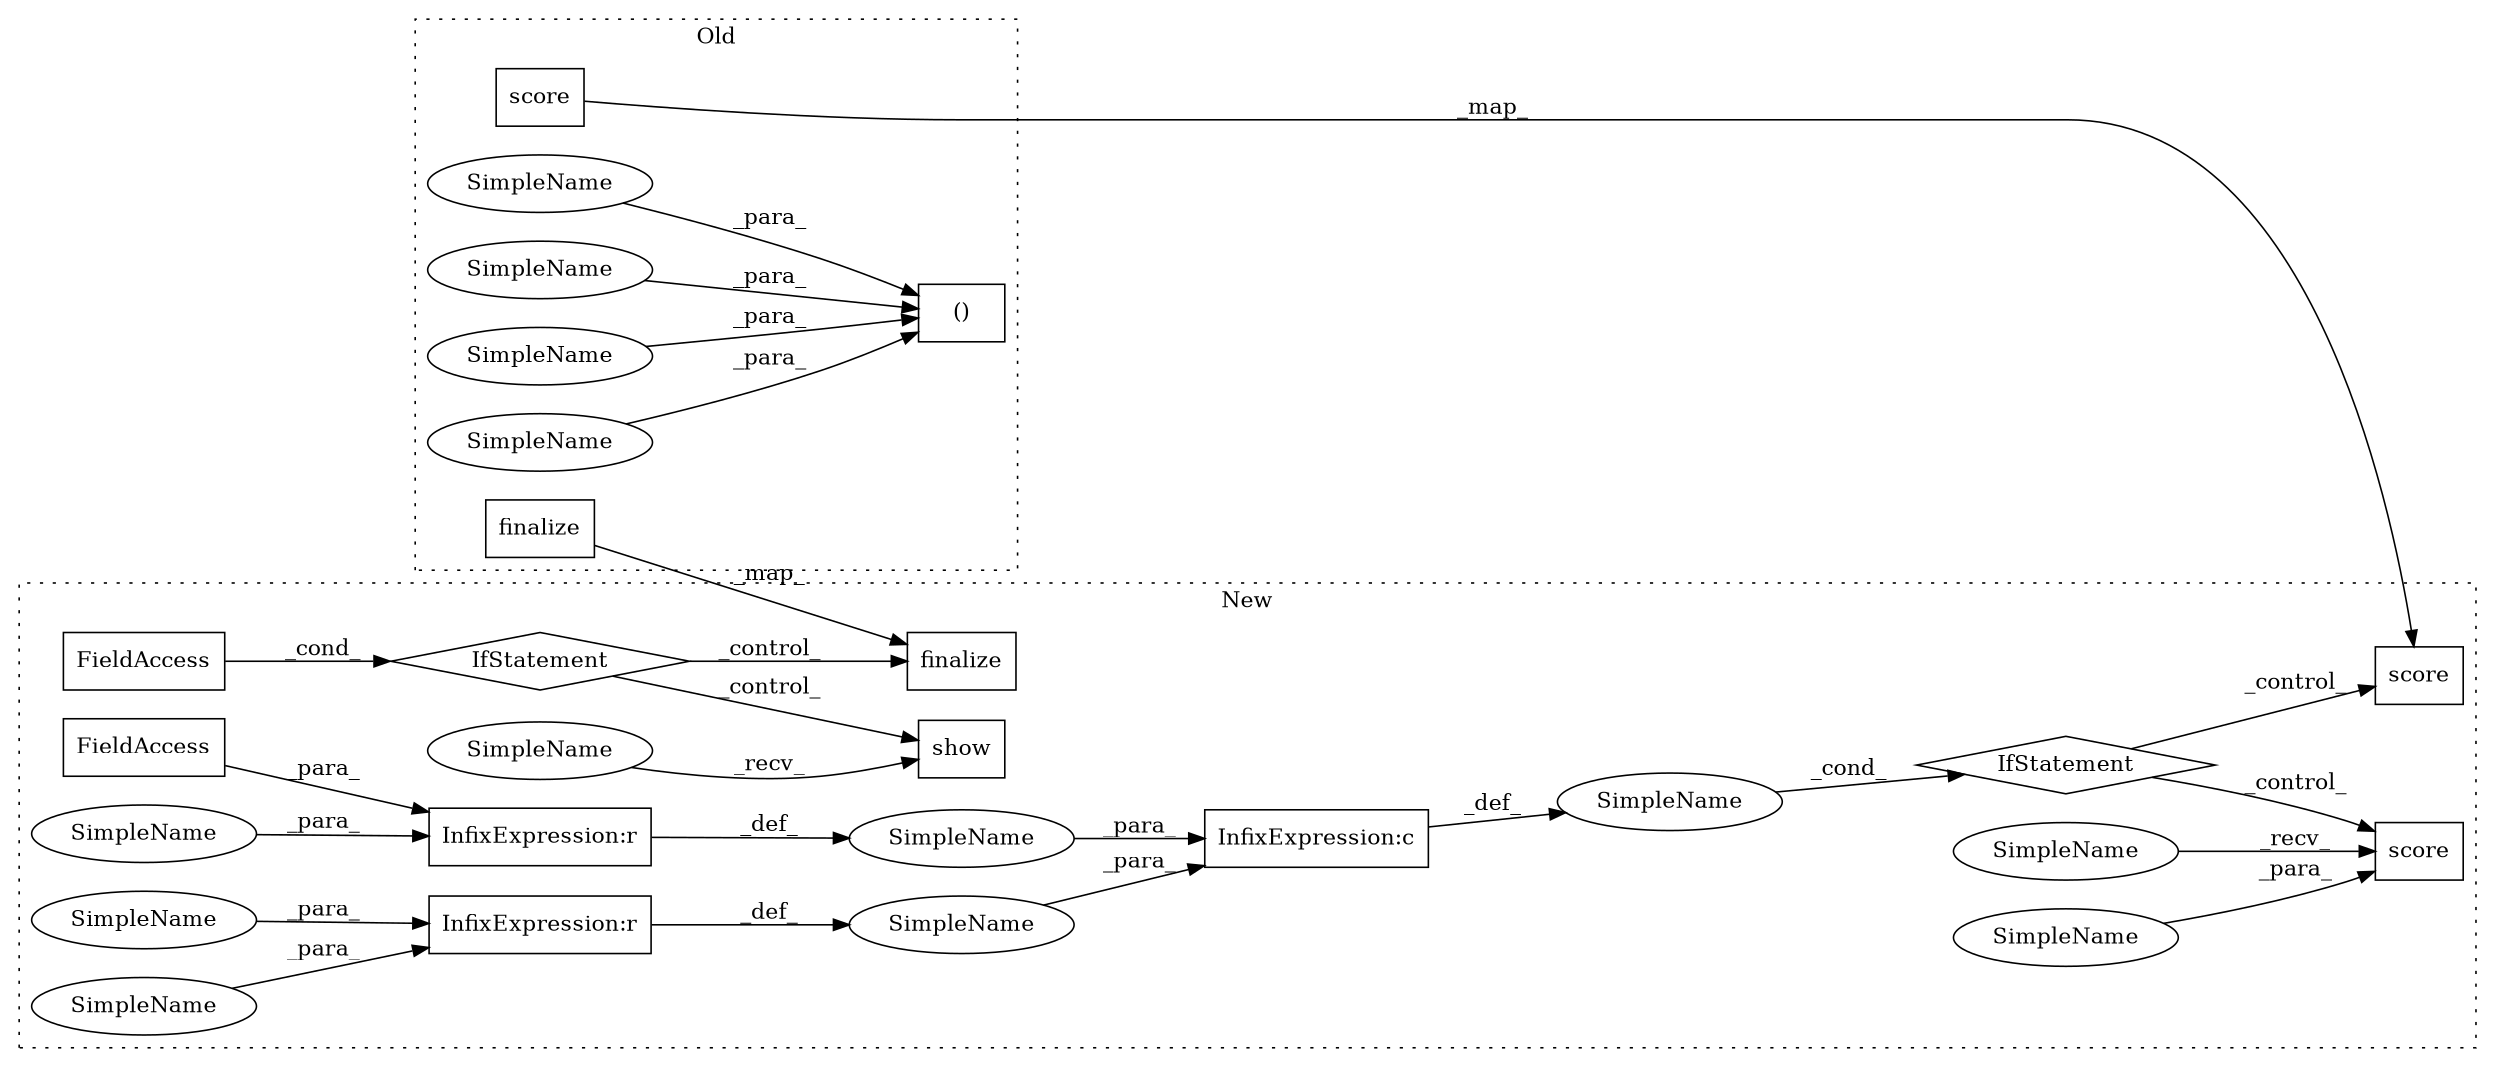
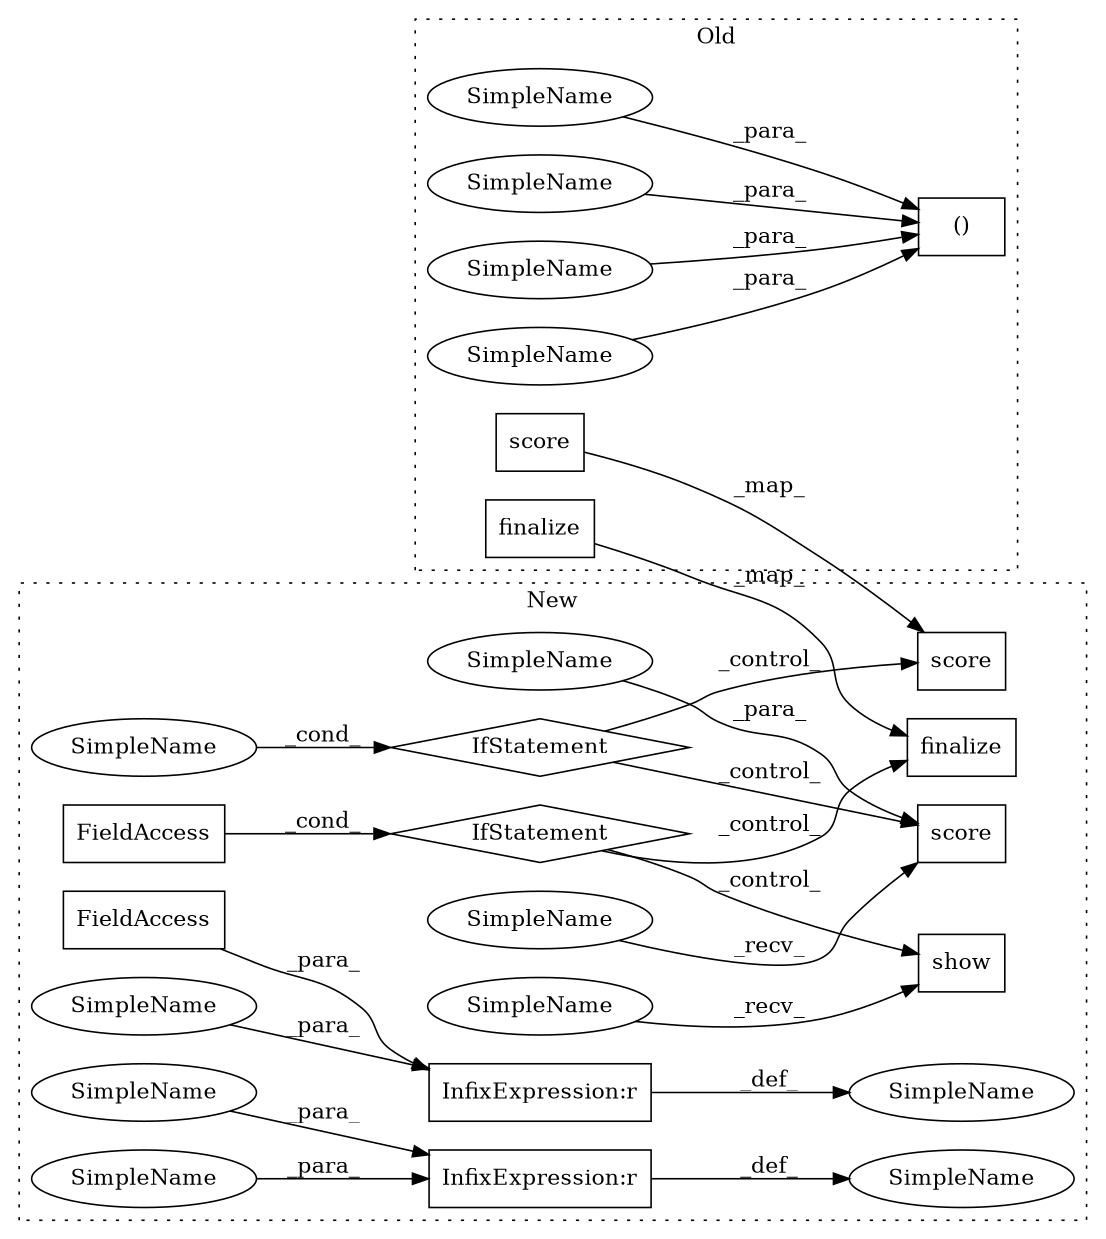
(1317, 839) -> none
